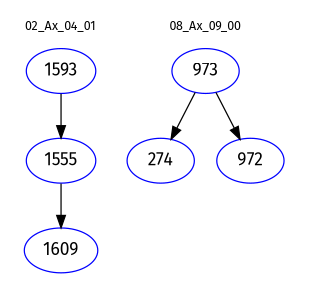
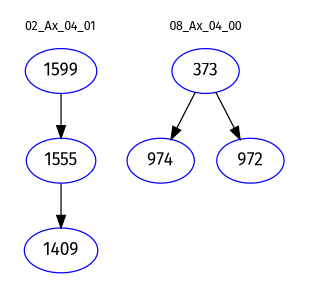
(206, 27) -> (206, 27)
(61, 71) -> (61, 71)
(206, 71) -> (206, 71)
(161, 161) -> (161, 161)
(61, 250) -> (61, 250)
